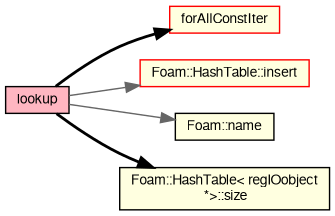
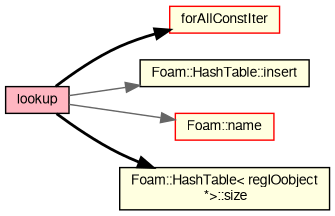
(225, 73) -> (225, 73)
(225, 127) -> (225, 127)
